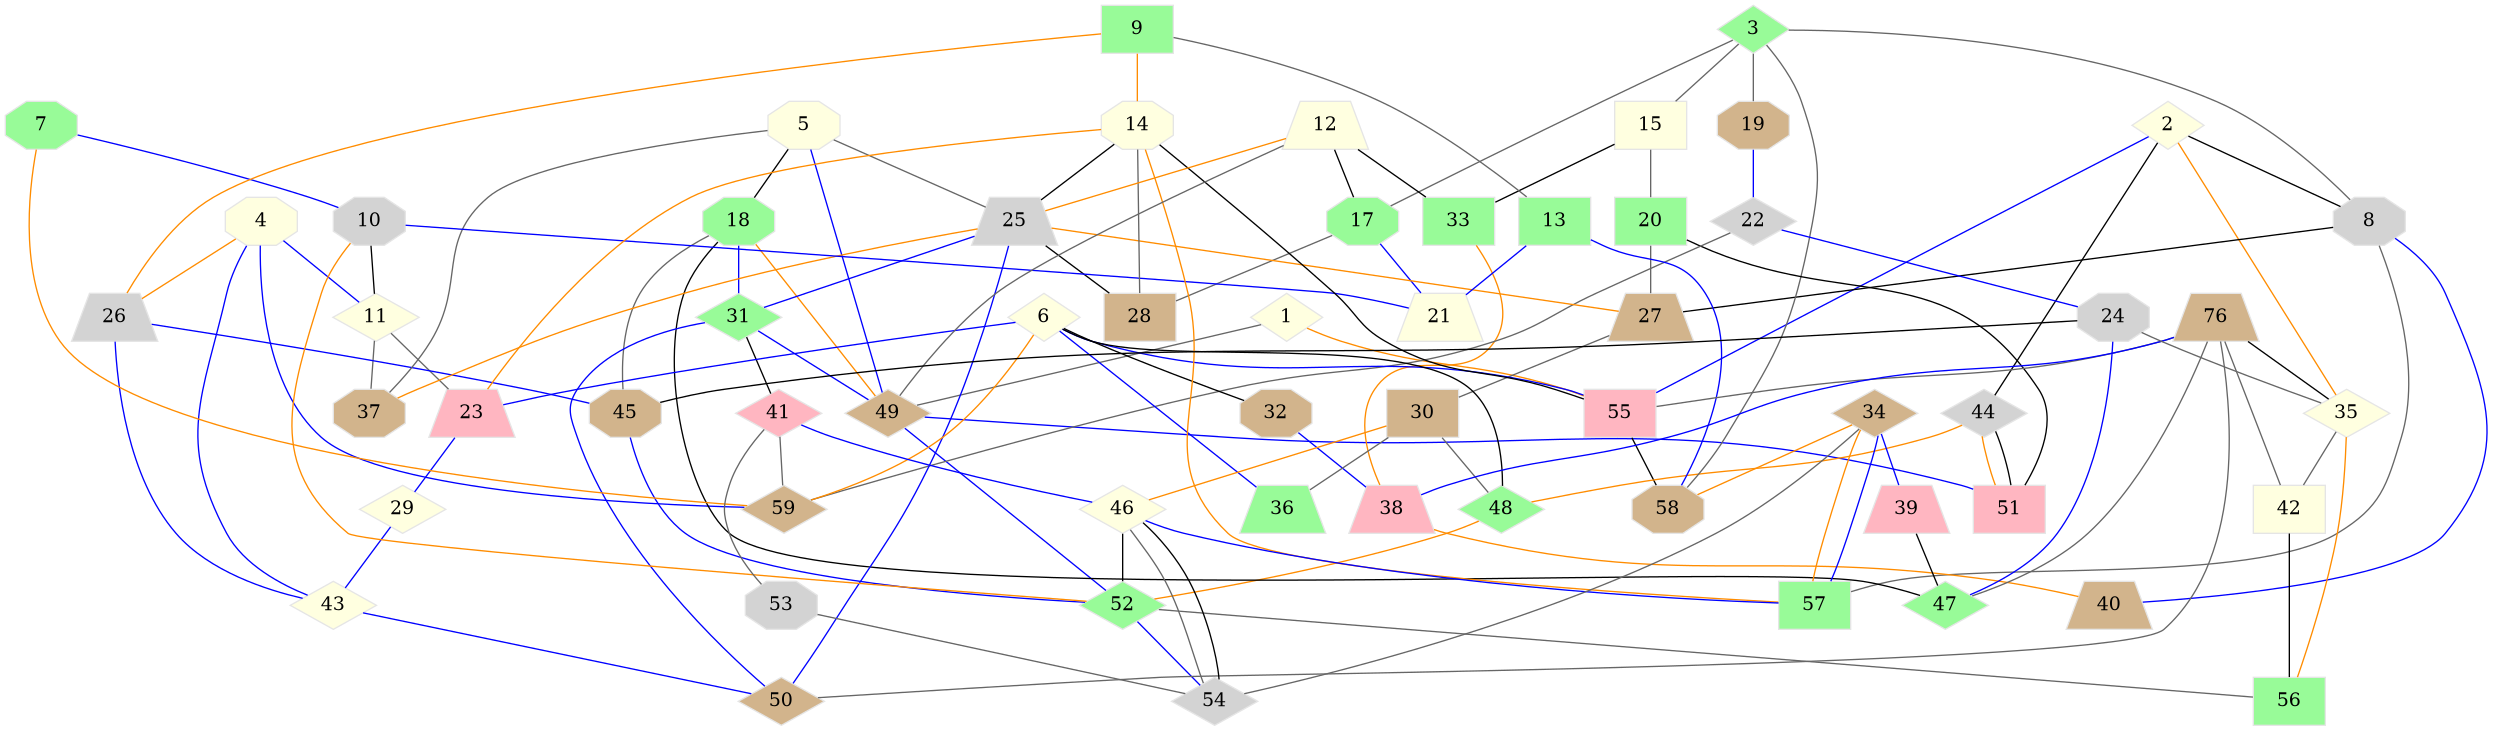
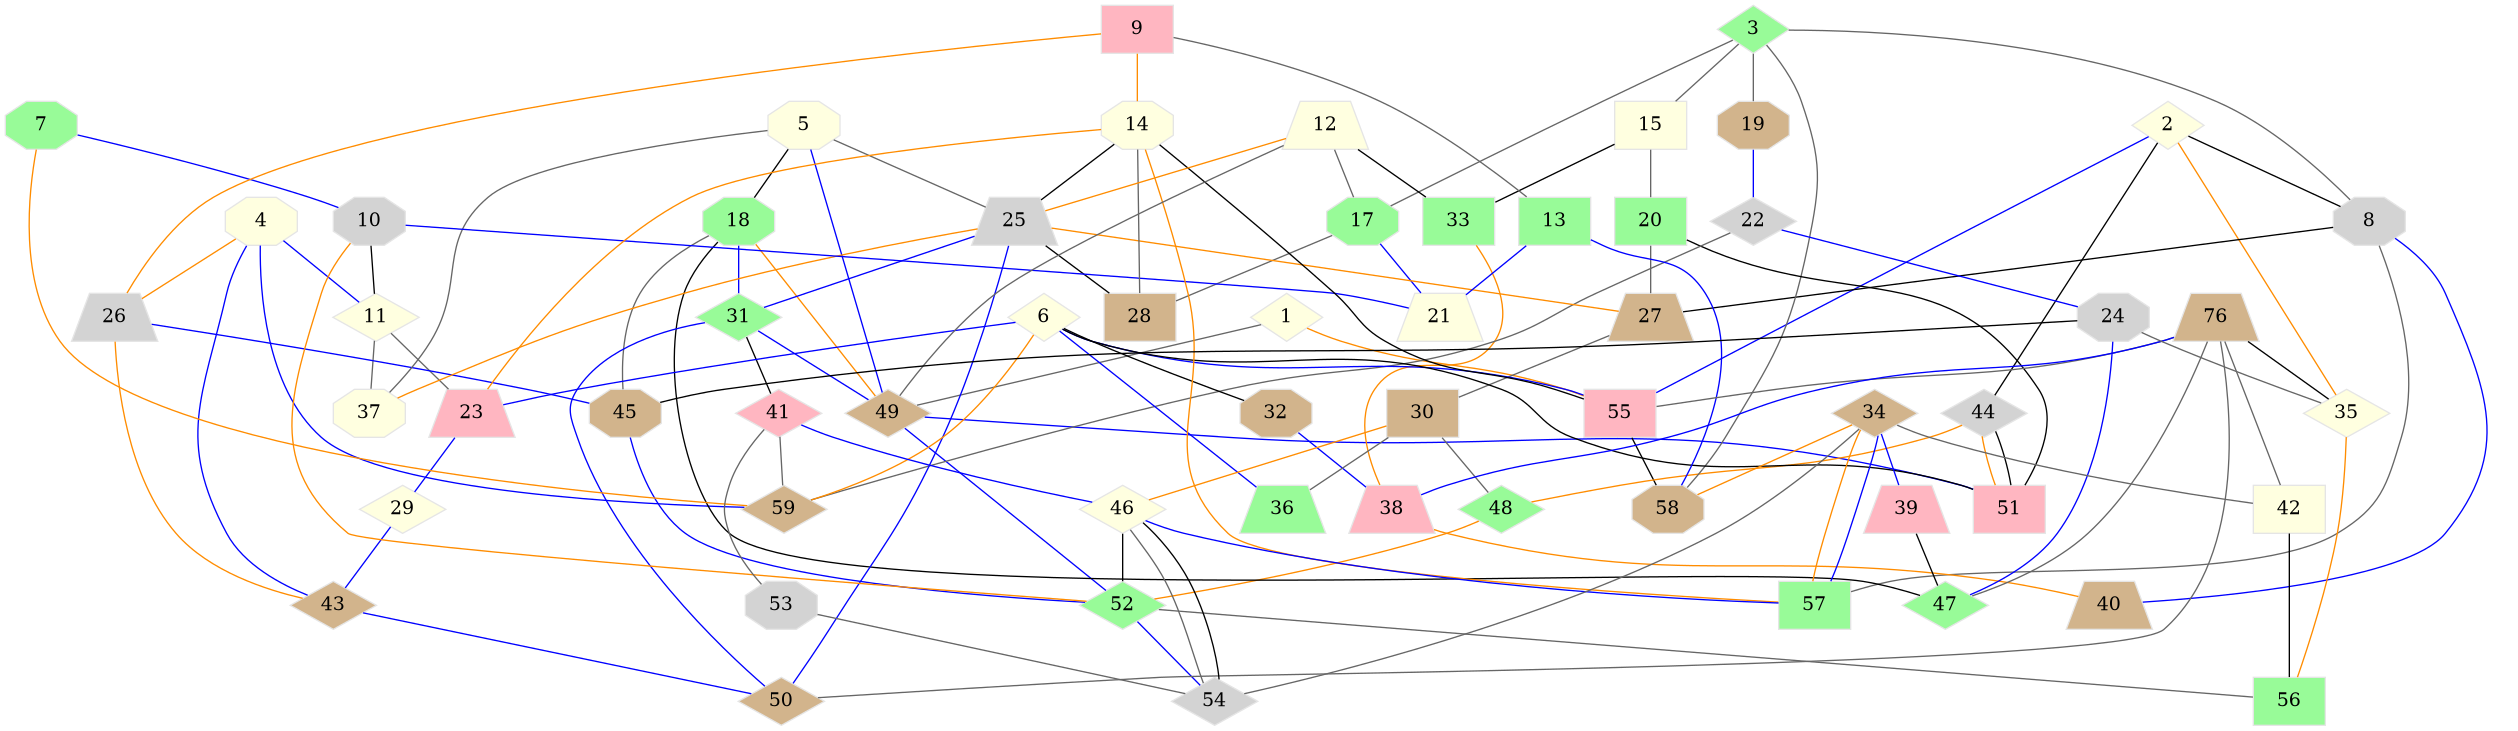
(1137, 29) -> (1137, 29)
(1344, 173) -> (1344, 173)
(1320, 355) -> (1522, 400)
(369, 413) -> (369, 413)
(2320, 458) -> (2073, 473)
(159, 509) -> (159, 509)
(333, 605) -> (333, 605)
